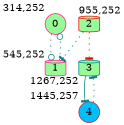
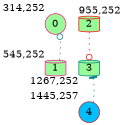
(89, 43) -> (89, 43)
(51, 44) -> none
(74, 44) -> none
(84, 87) -> none
